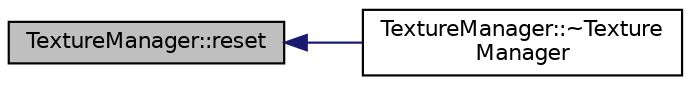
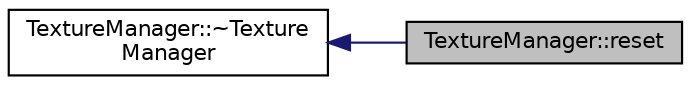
(335, 43) -> (378, 43)
